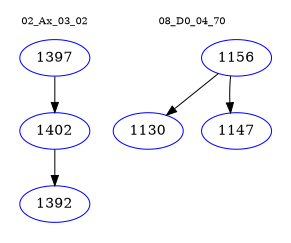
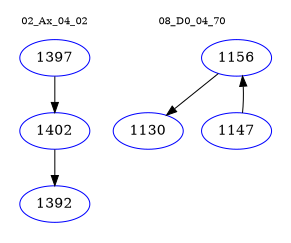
(55, 22) -> (55, 22)
(230, 89) -> (243, 100)
